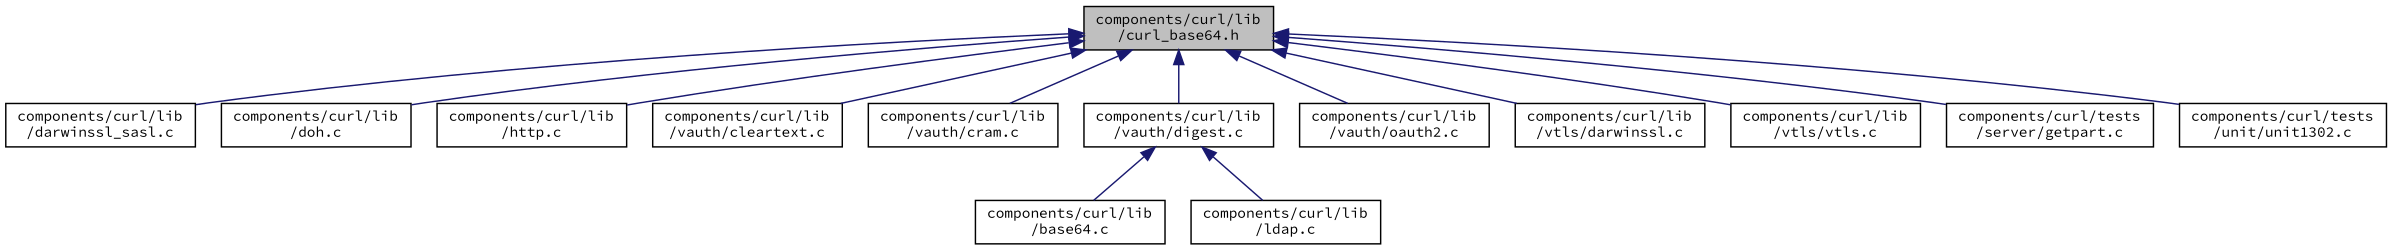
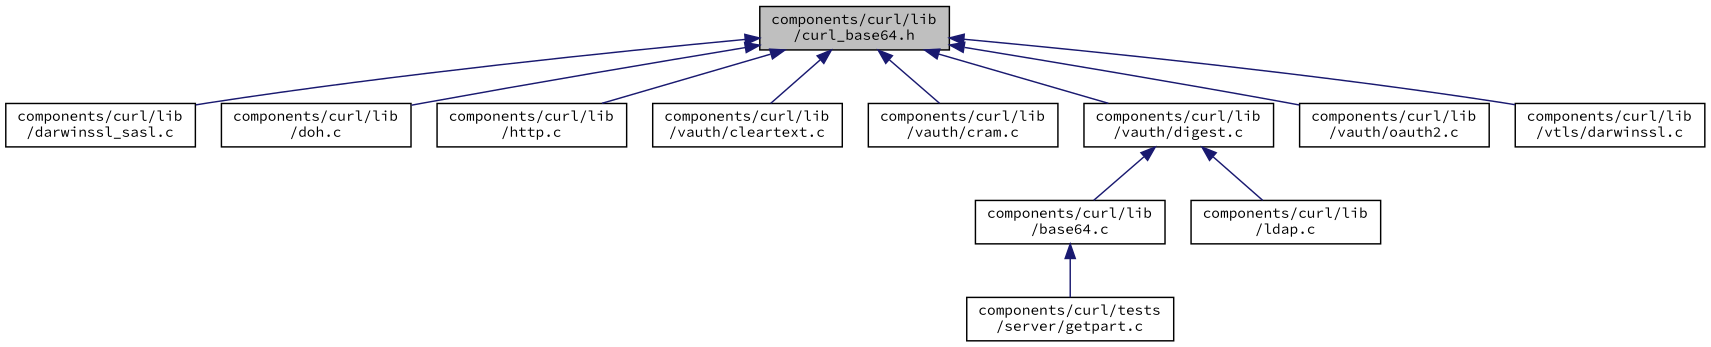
(1618, 66) -> (1070, 278)
(1826, 125) -> none
(2283, 125) -> none
